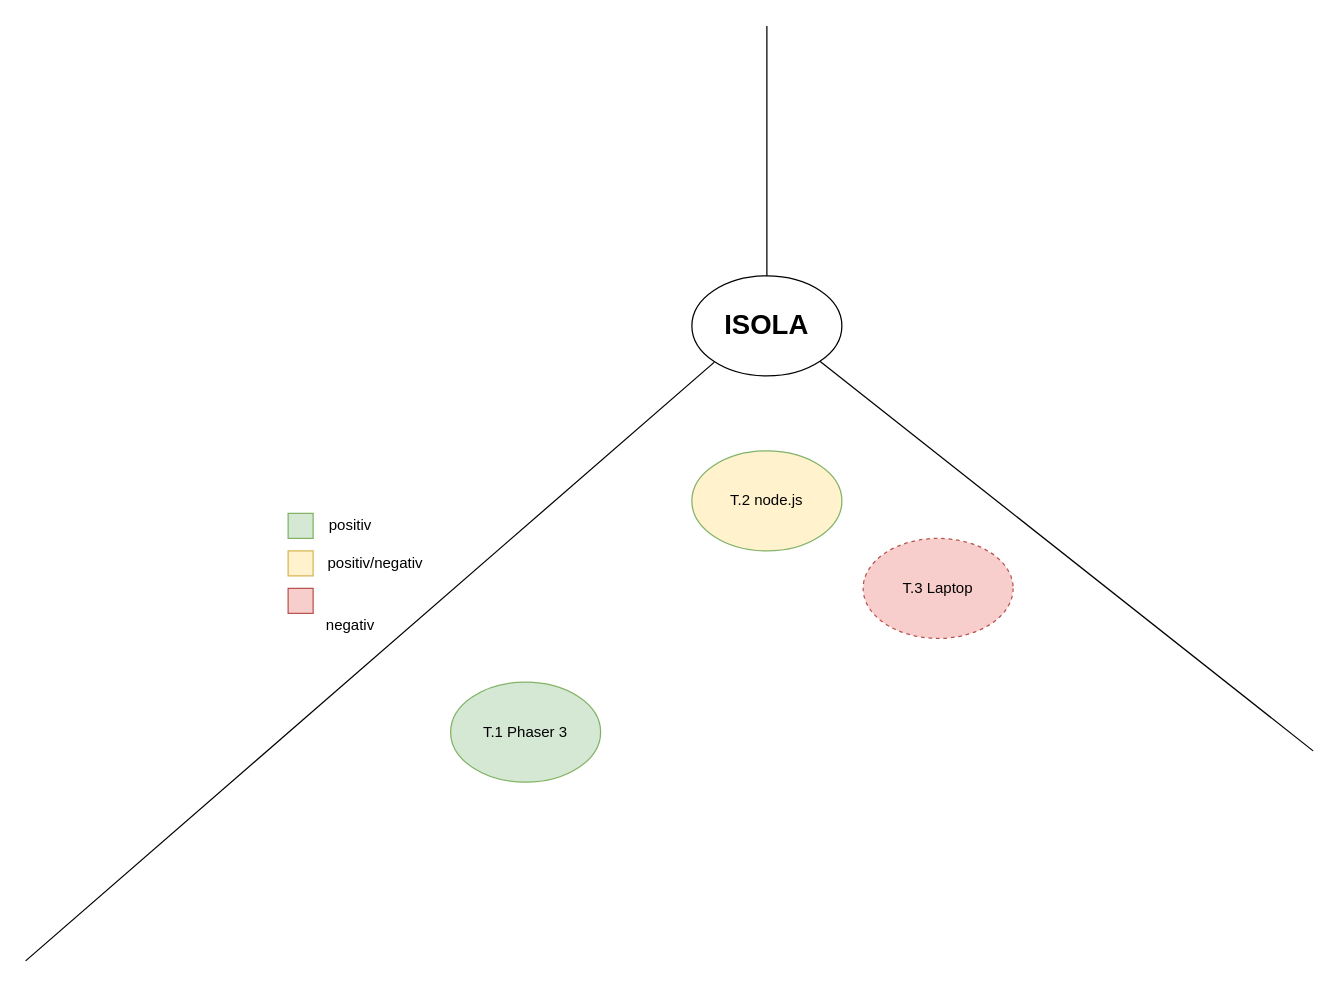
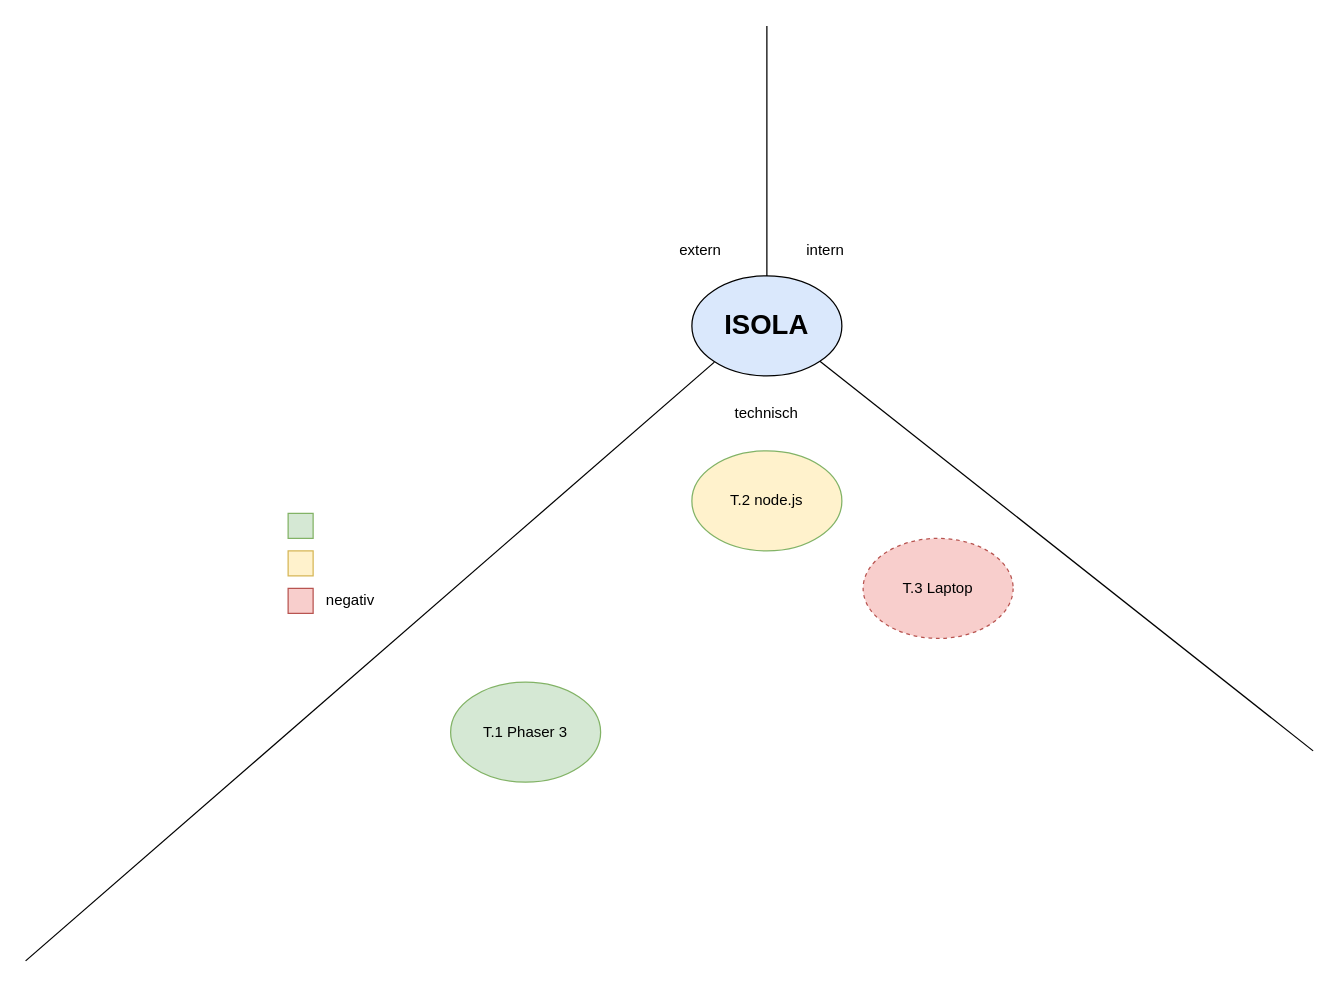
none -> (701, 251)
none -> (826, 251)
(767, 326) -> (767, 326)
none -> (767, 413)
(351, 526) -> none
(376, 563) -> none
(351, 626) -> (351, 601)
